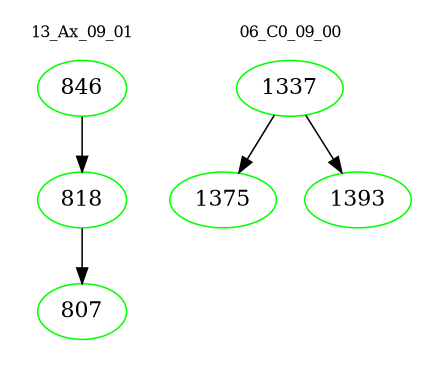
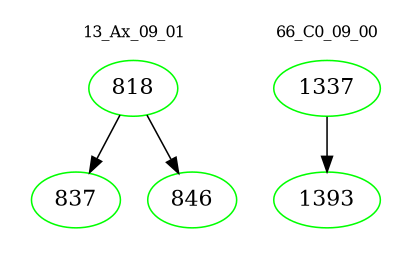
(291, 33) -> (327, 33)
(82, 137) -> (159, 137)
(223, 200) -> none
(82, 312) -> (76, 200)
